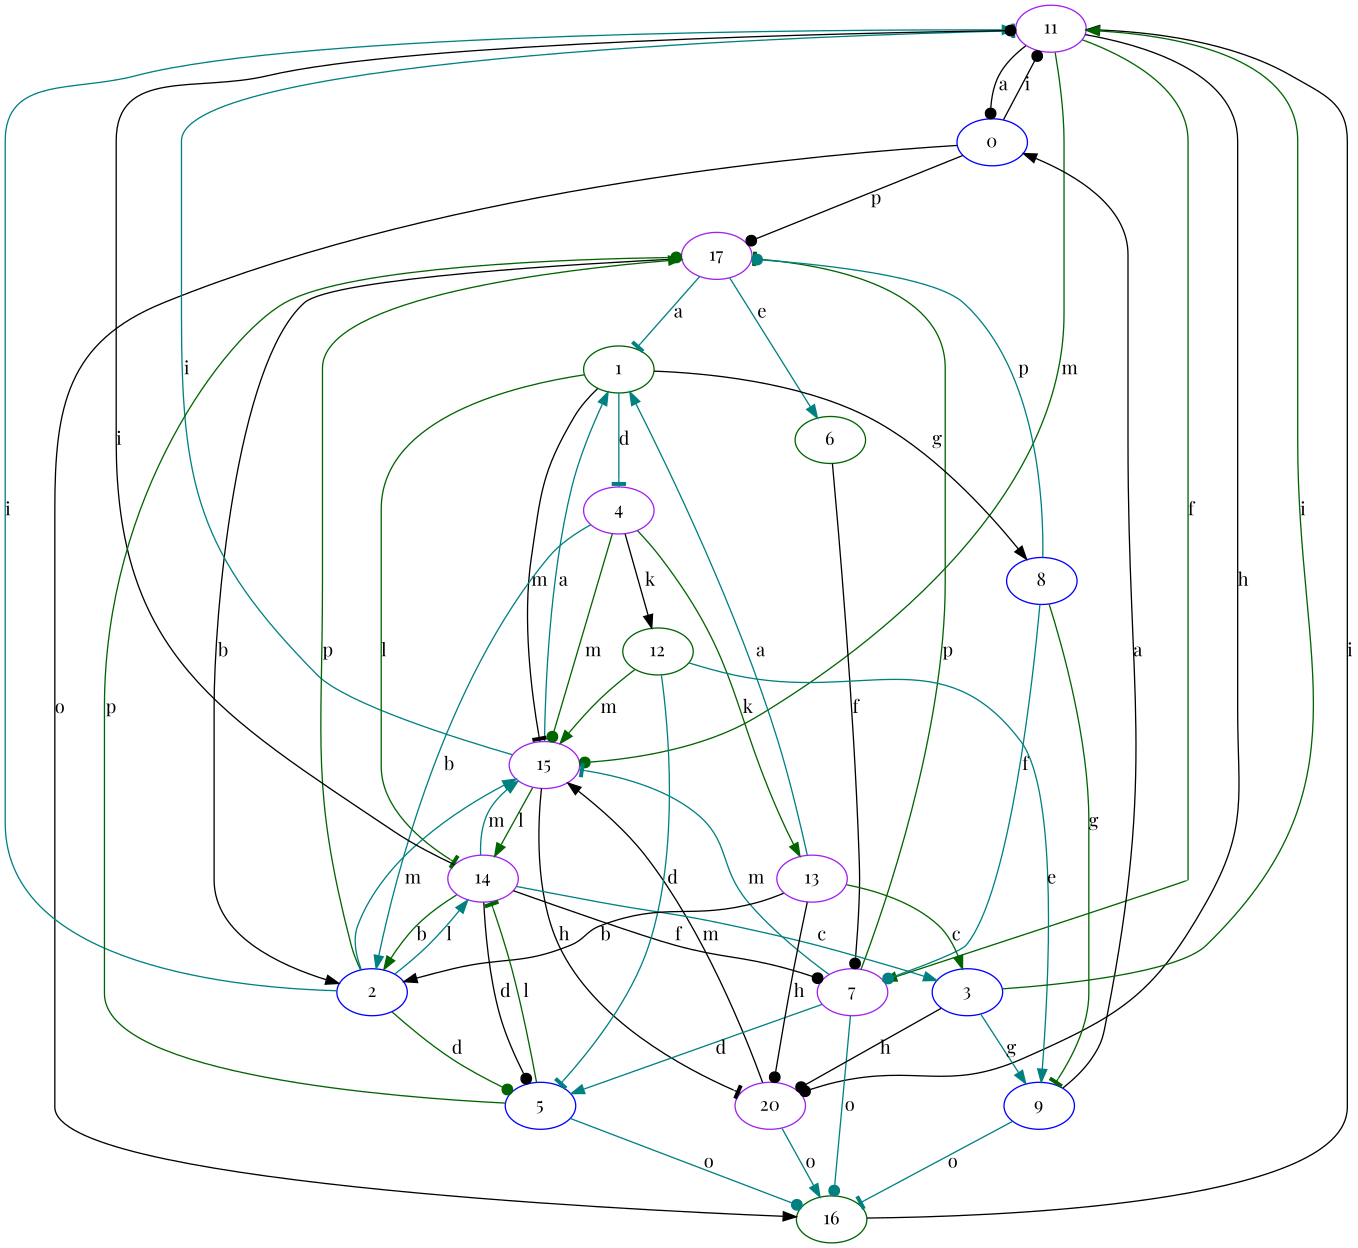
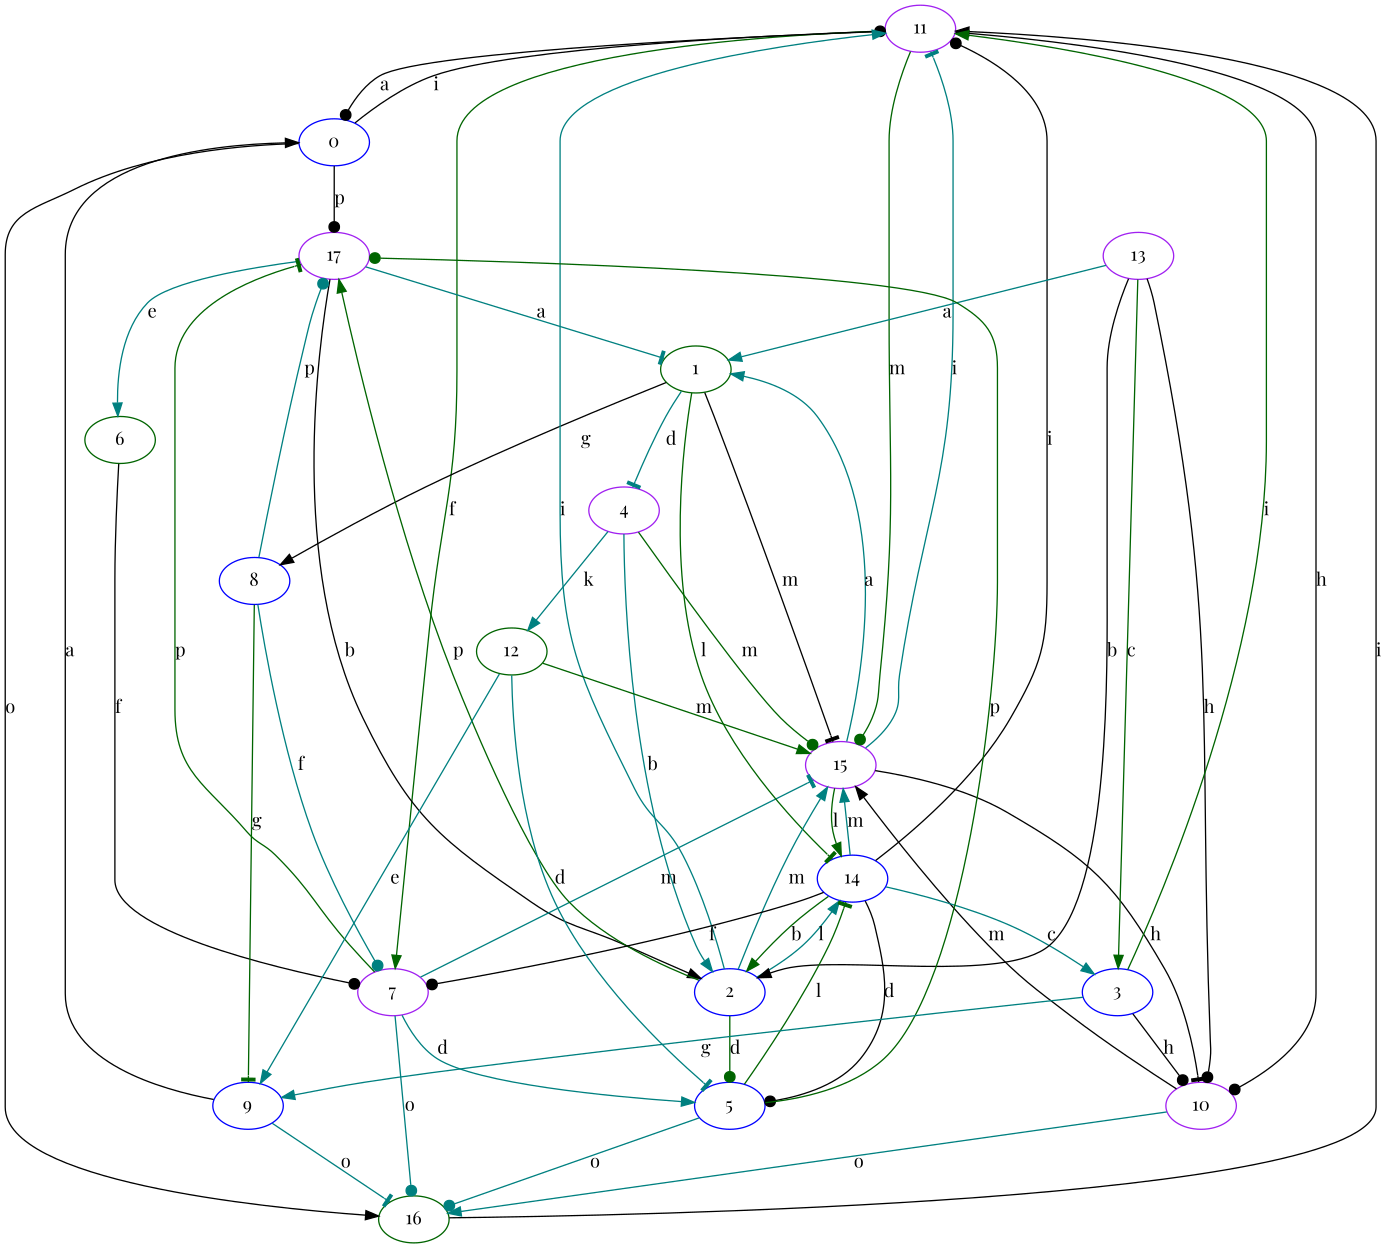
(637, 575) -> (572, 576)
(733, 688) -> none
(483, 879) -> (853, 879)
(770, 1106) -> (1201, 1106)
